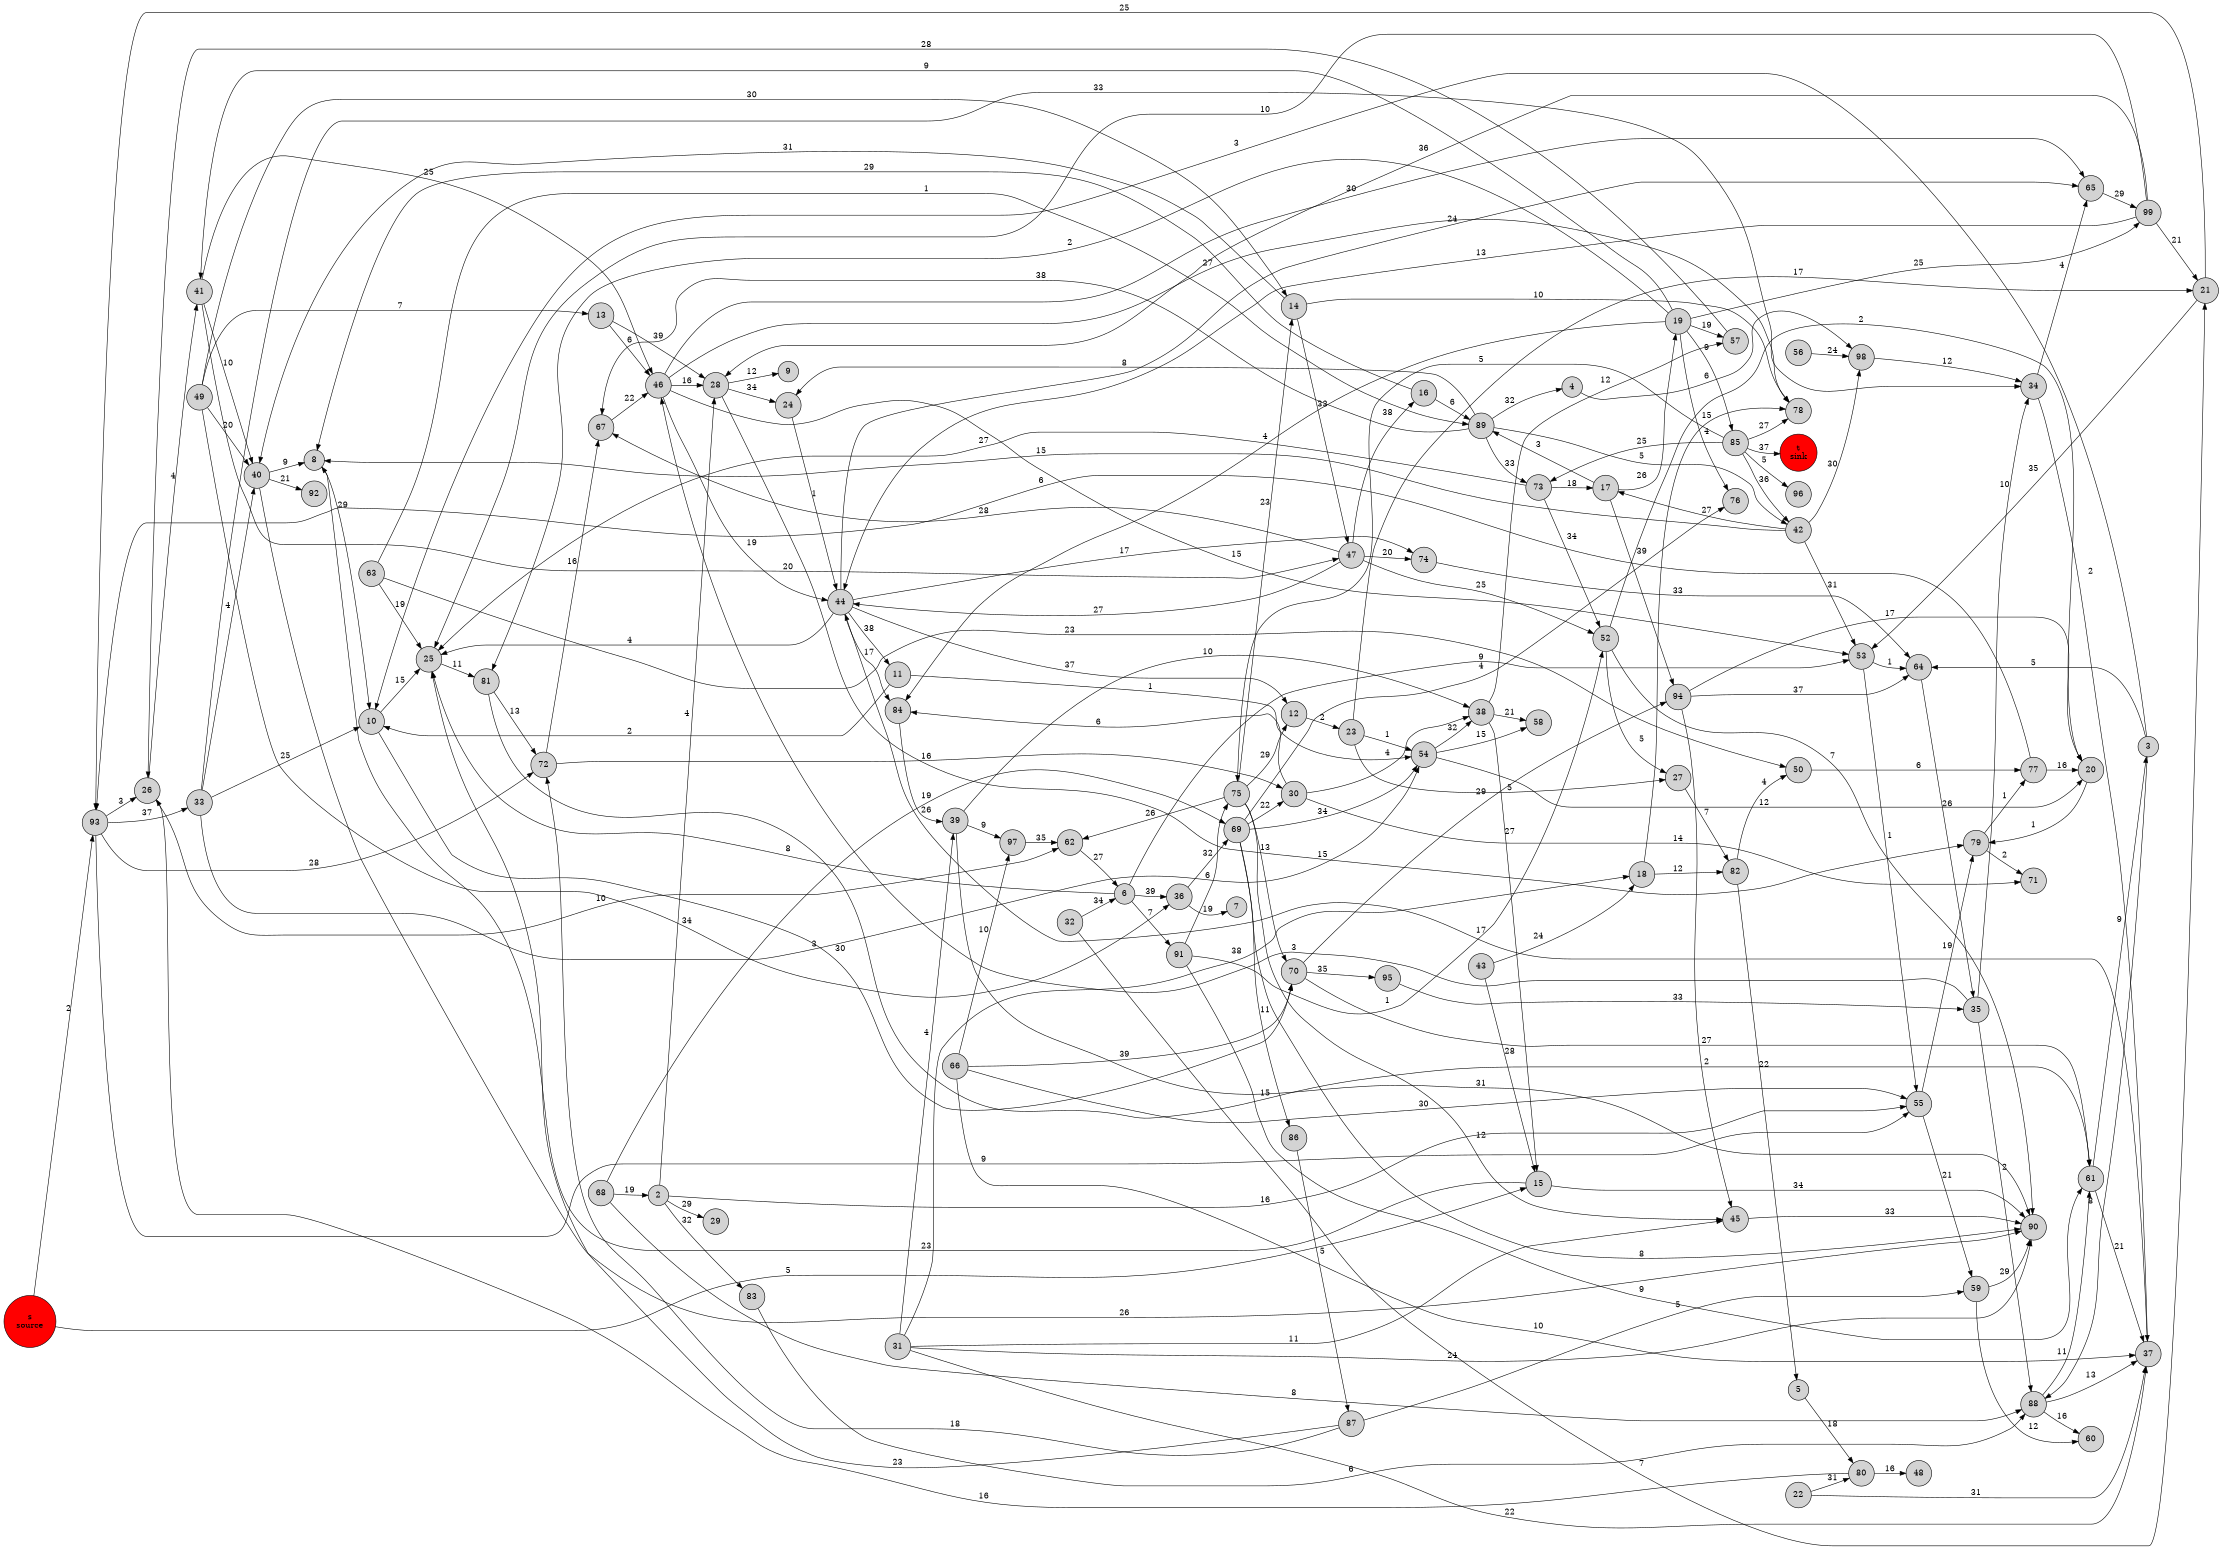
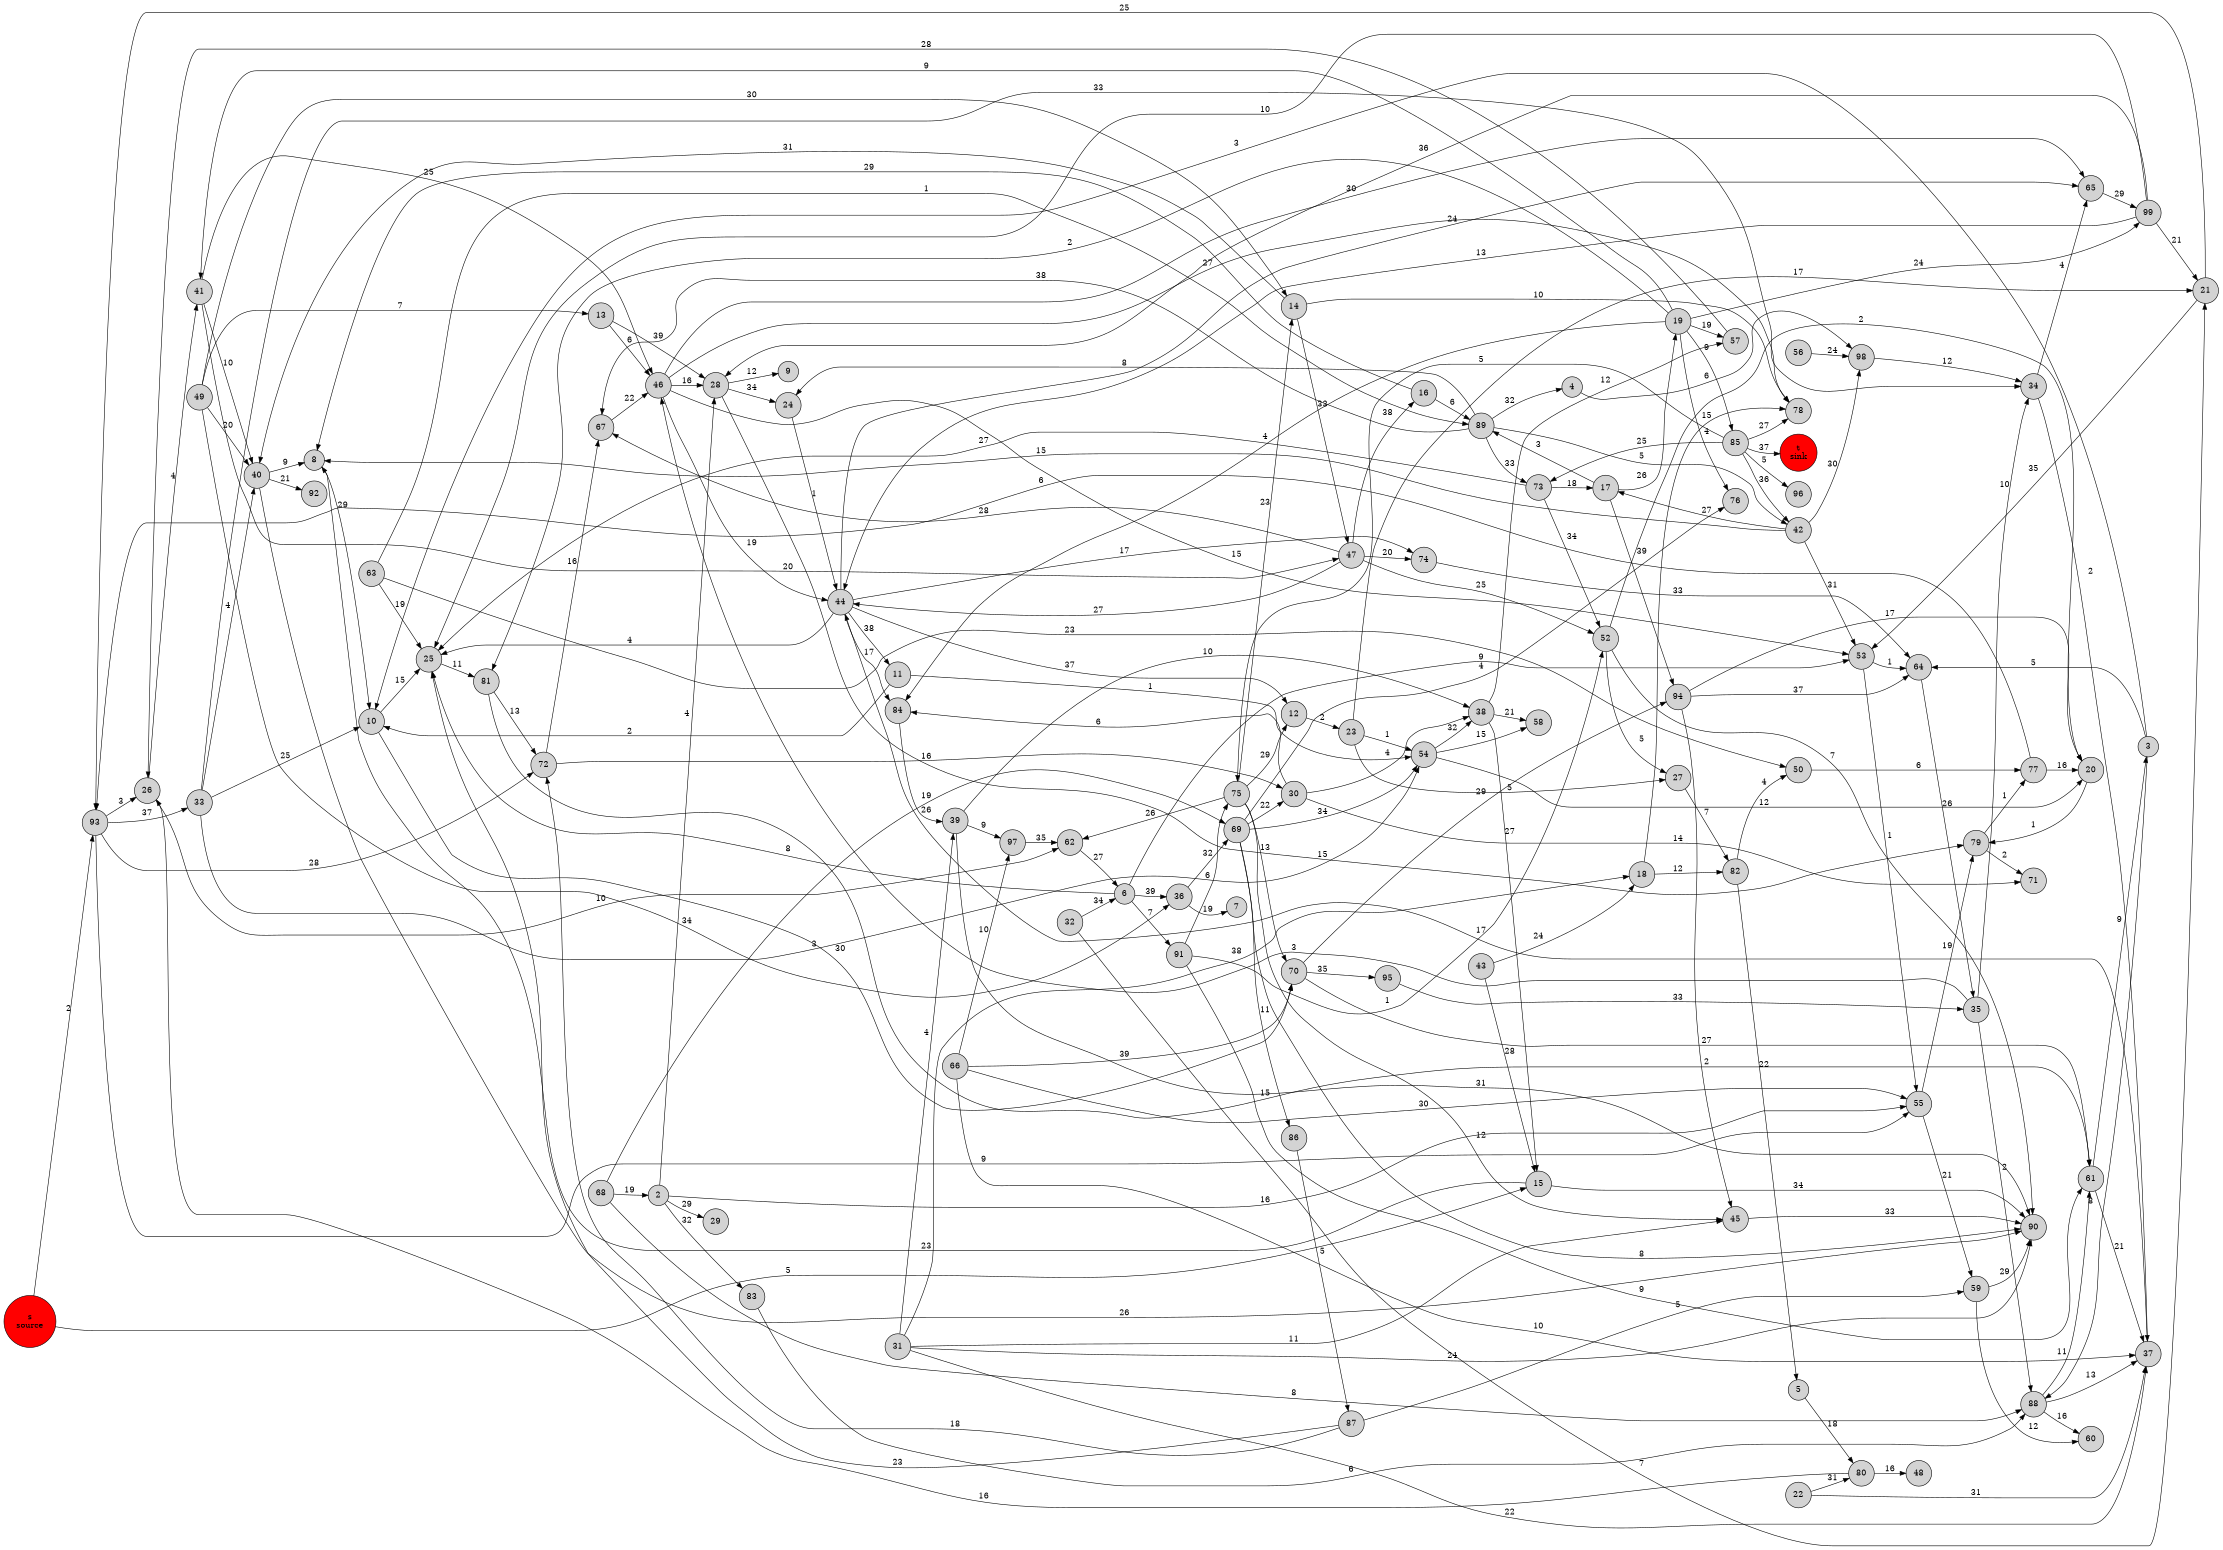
(1919, 263) -> (1919, 263)
